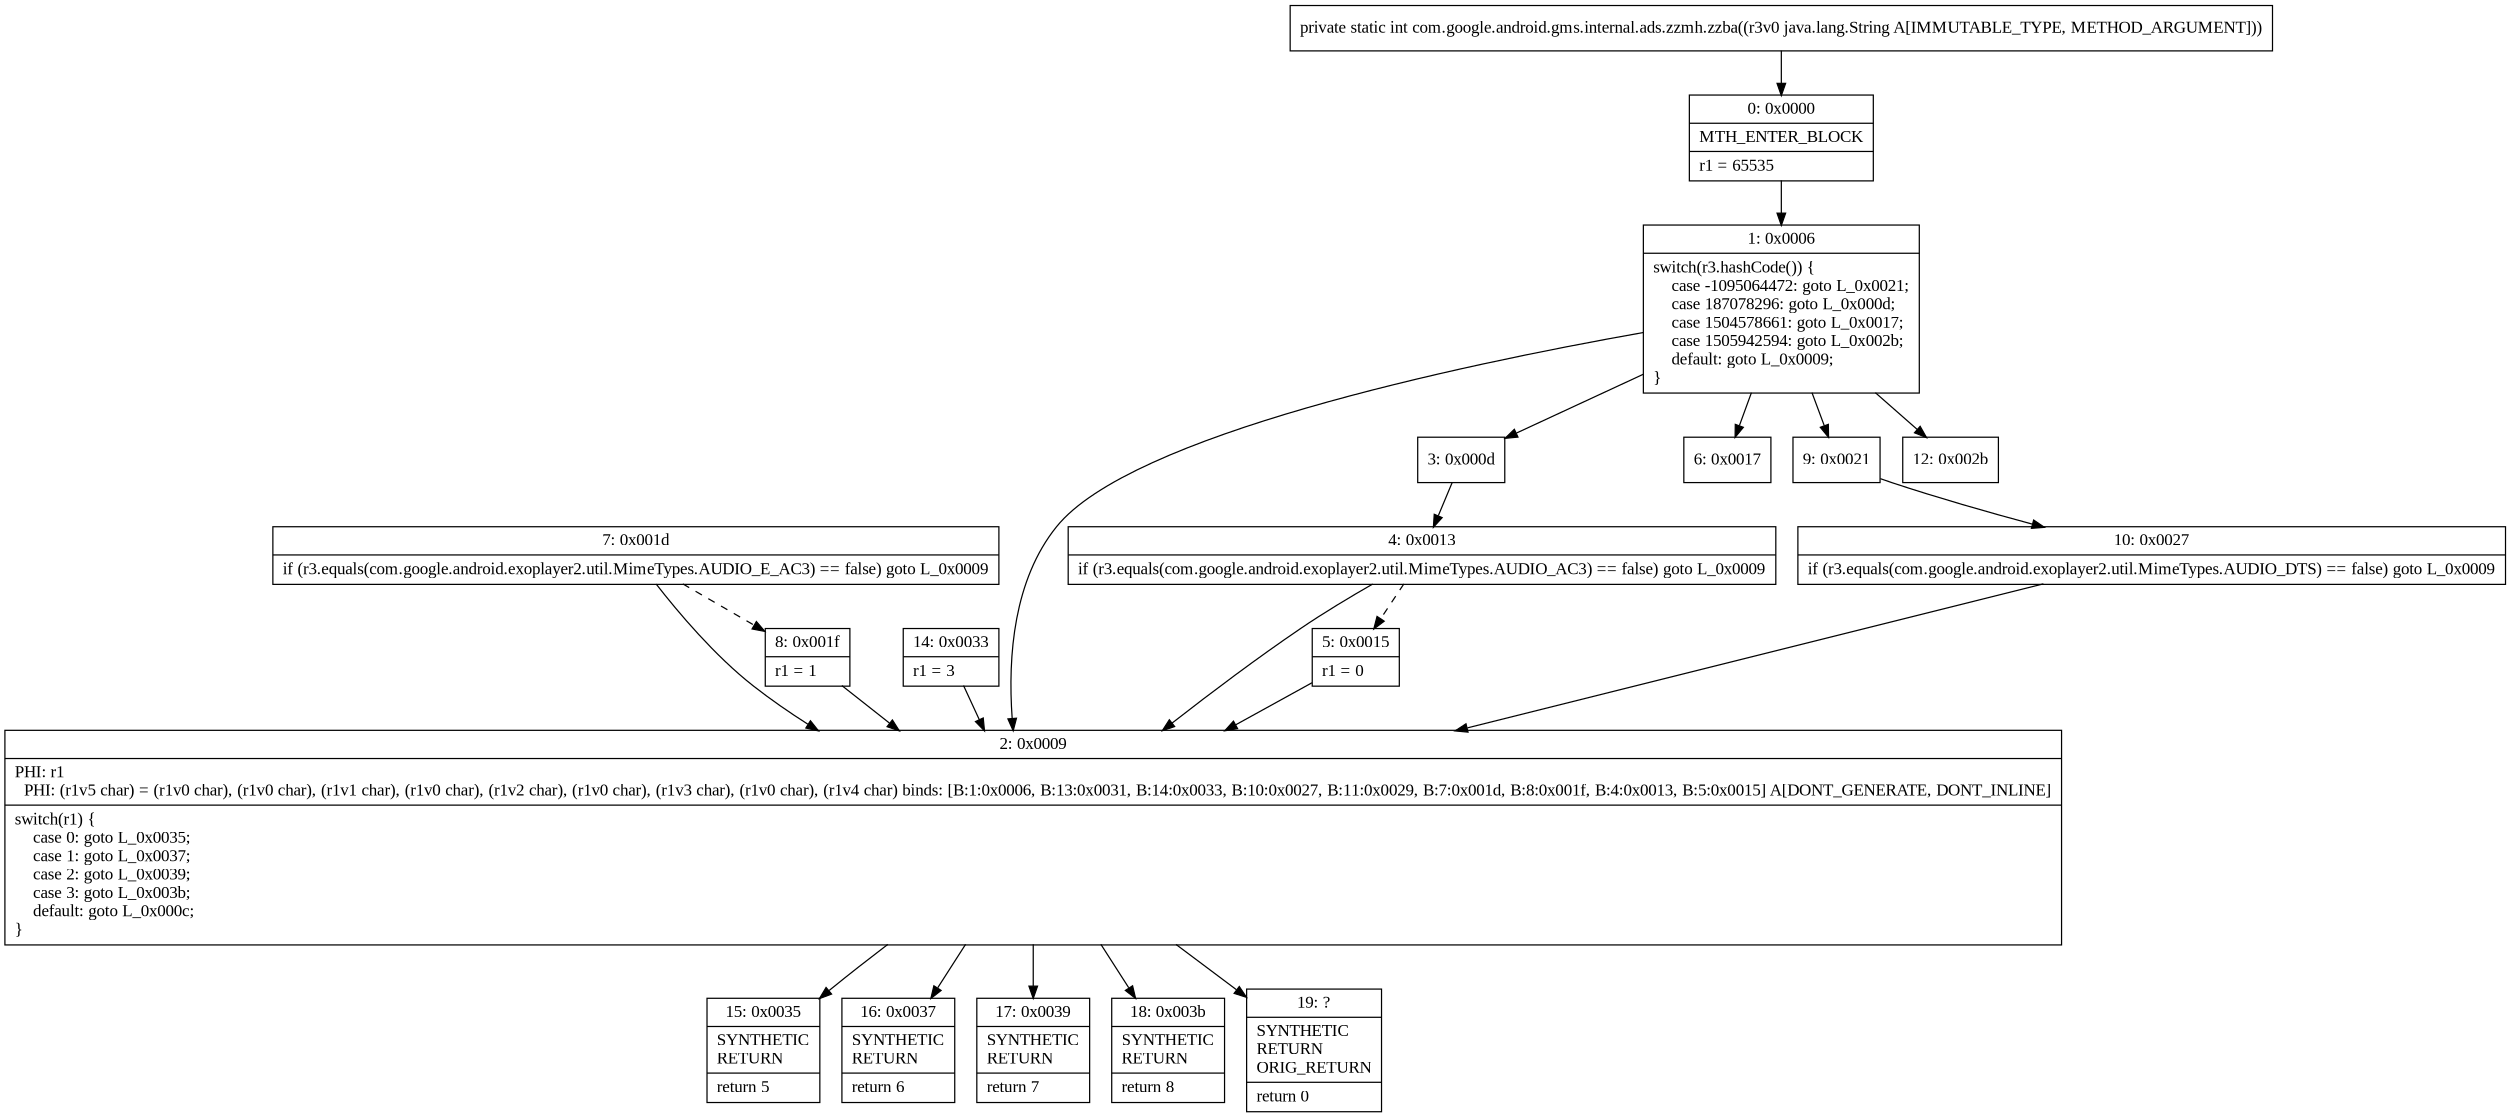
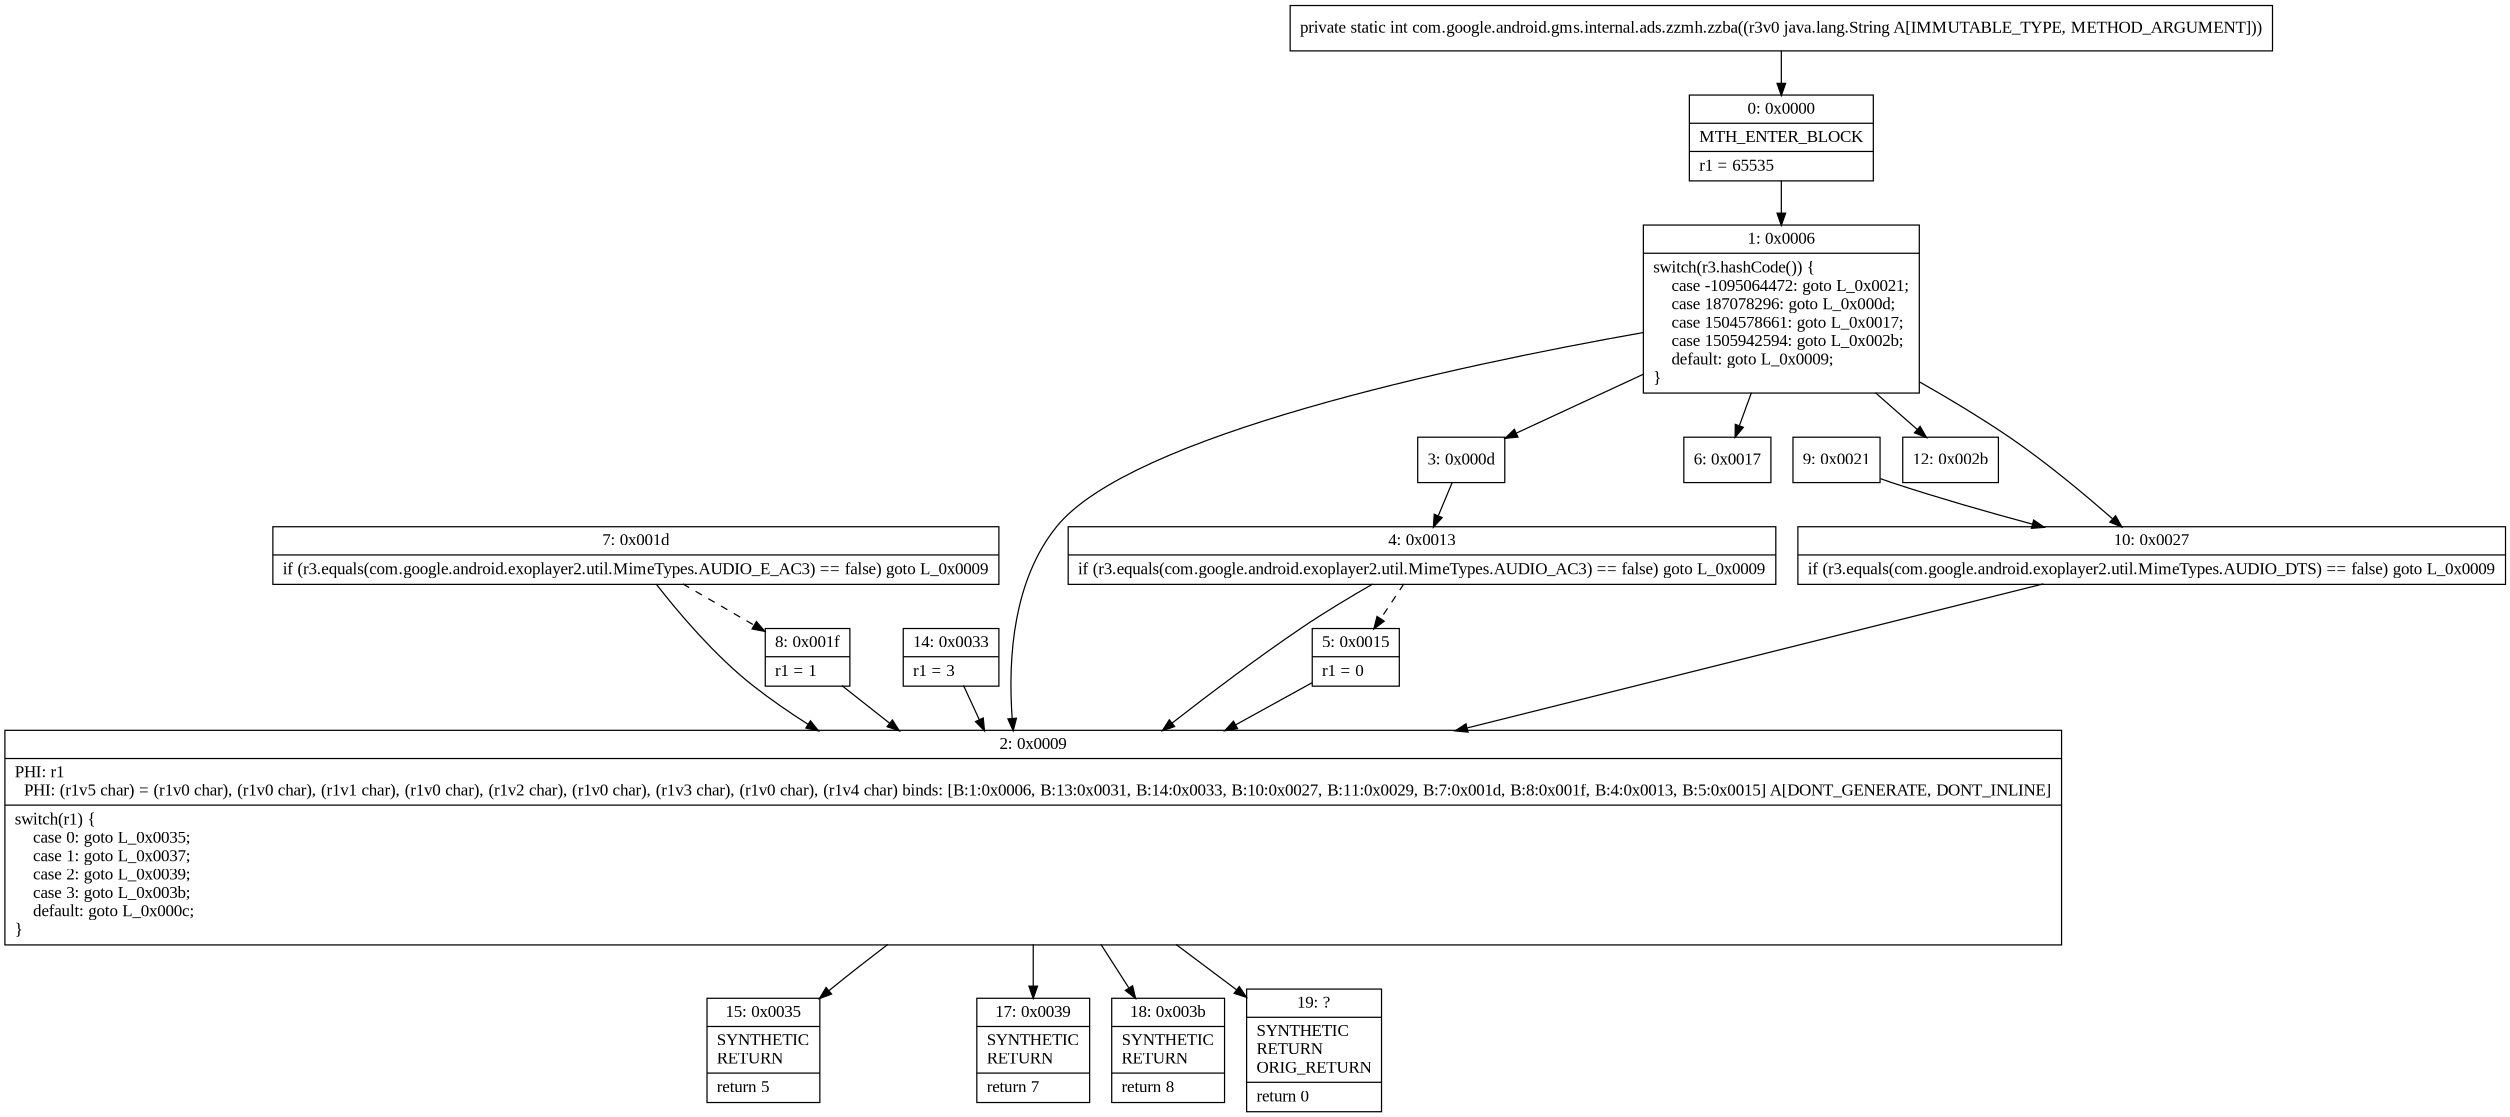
(1818, 409) -> (2020, 445)
(898, 1050) -> none
